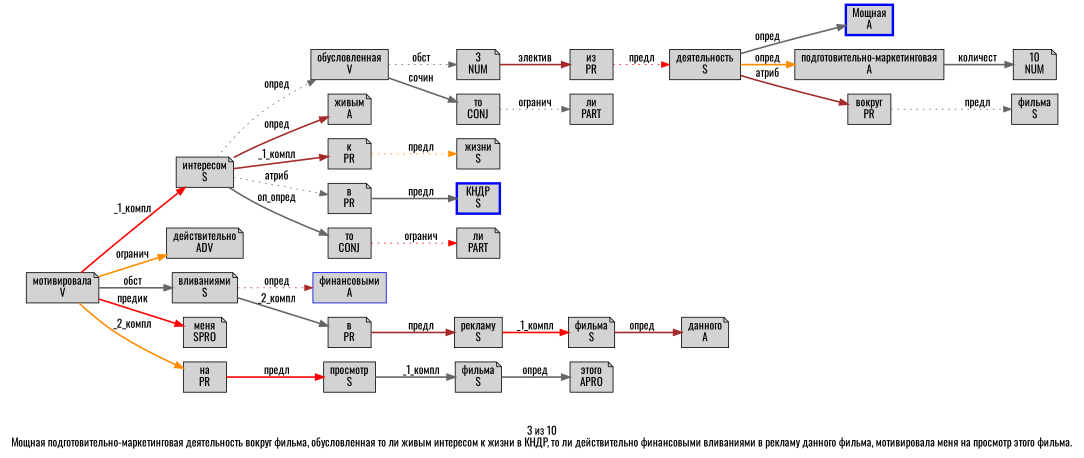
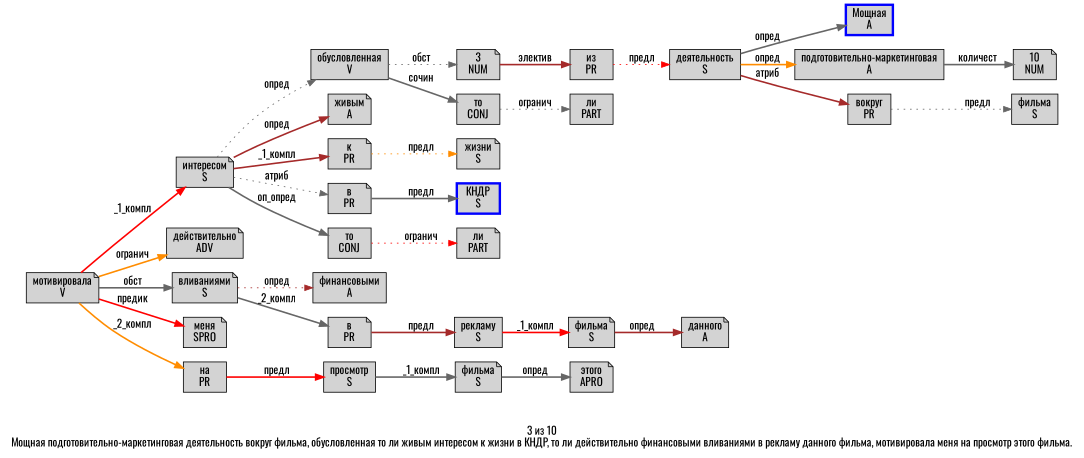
(350, 288) -> (350, 288)
